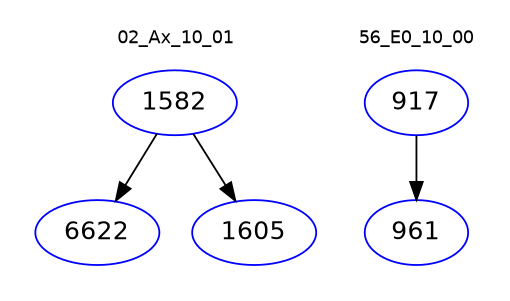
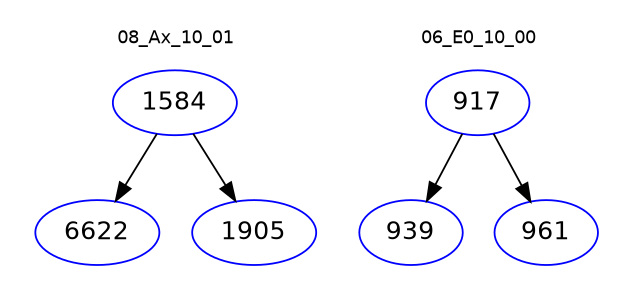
(176, 39) -> (176, 39)
(416, 39) -> (479, 39)
(175, 103) -> (175, 103)
(254, 233) -> (254, 233)
none -> (411, 233)
